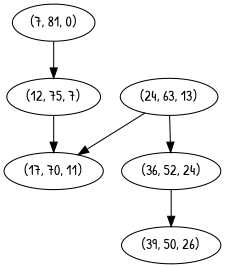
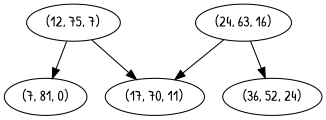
(54, 55) -> (61, 55)
(169, 97) -> (244, 23)
(171, 245) -> none
